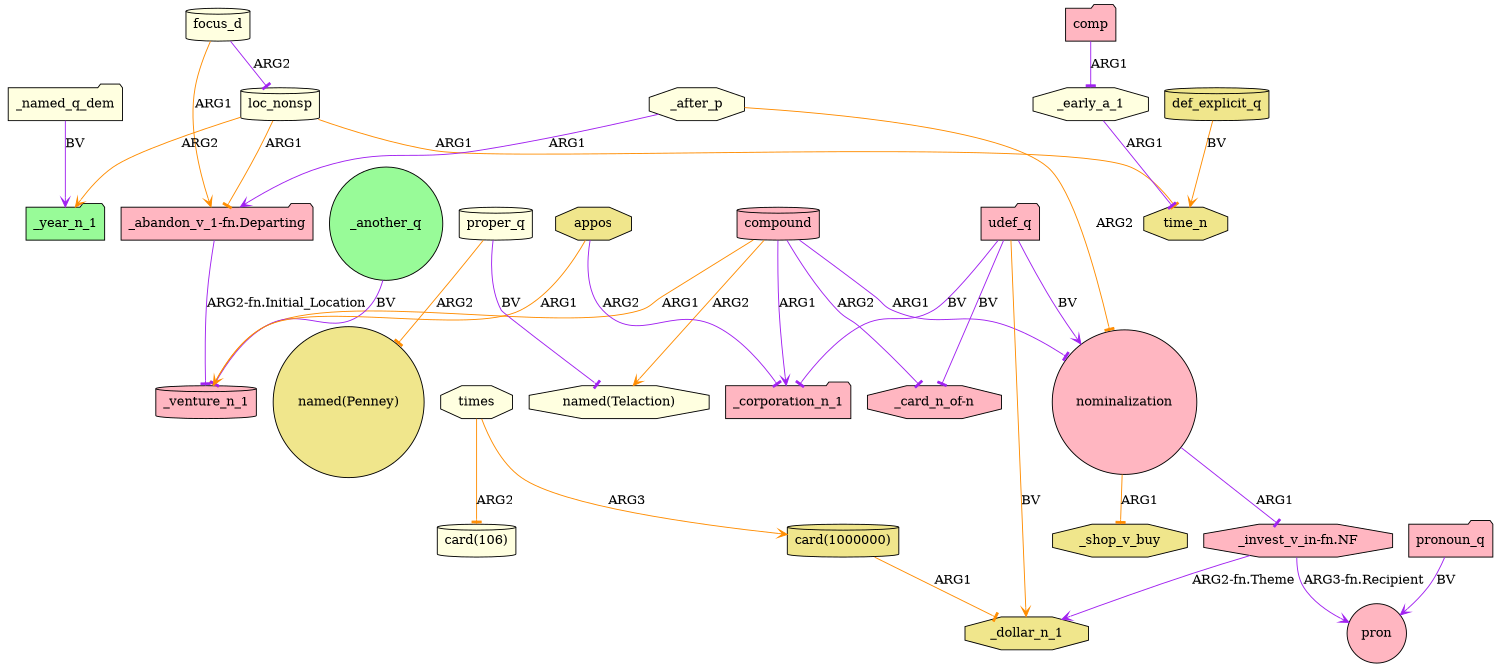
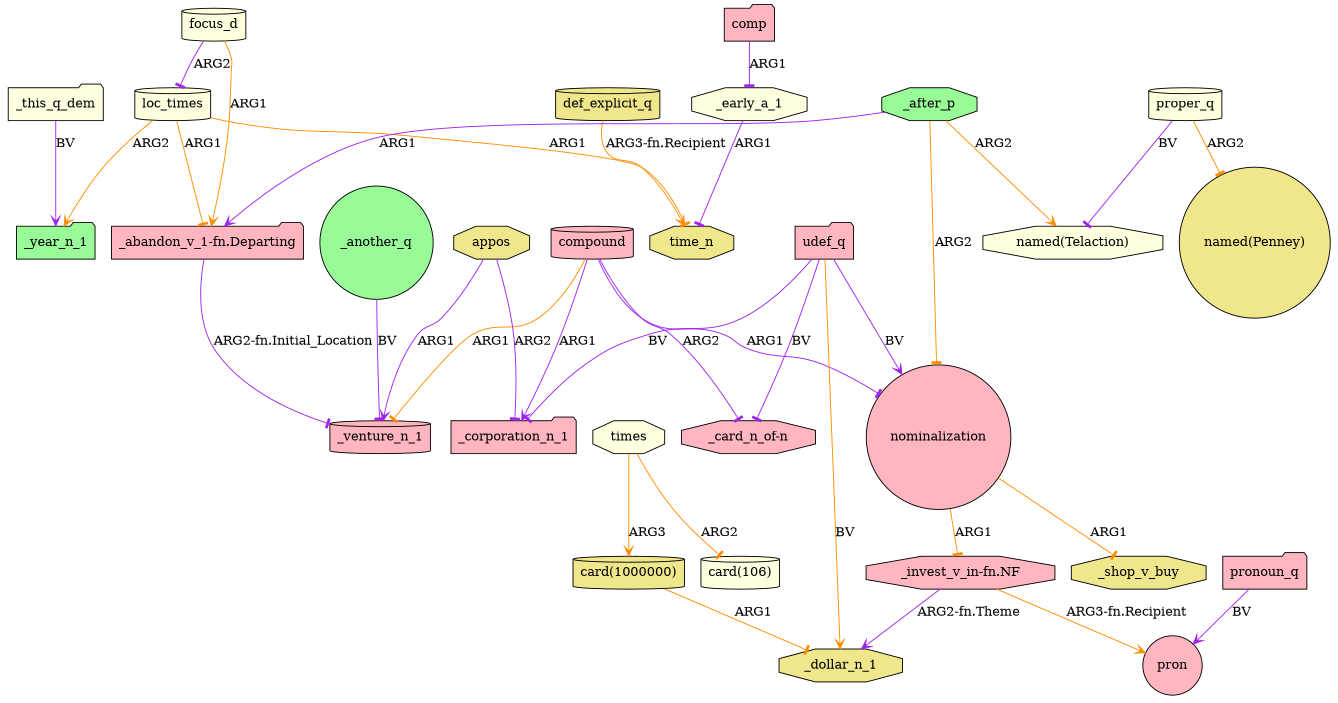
(65, 104) -> (56, 104)
(280, 104) -> (173, 104)
(697, 104) -> (929, 104)
(1216, 144) -> (666, 144)
(702, 309) -> (998, 170)
(406, 319) -> (424, 329)
(1228, 484) -> (954, 530)
(1309, 594) -> (1067, 619)
